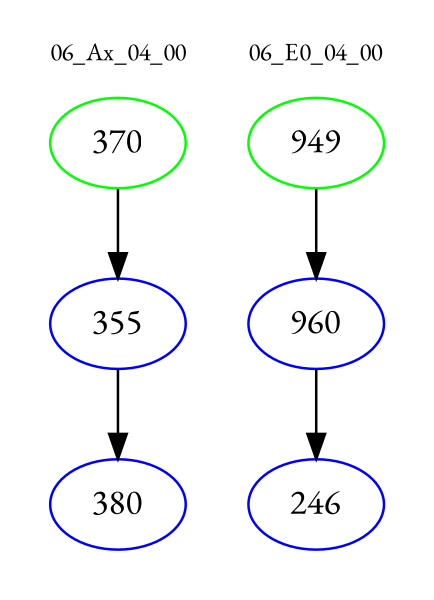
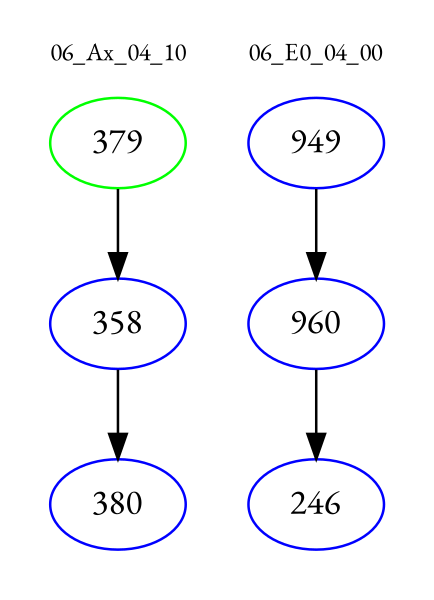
(119, 54) -> (119, 54)
(118, 143) -> (118, 143)
(316, 143) -> (316, 143)
(118, 324) -> (118, 324)
